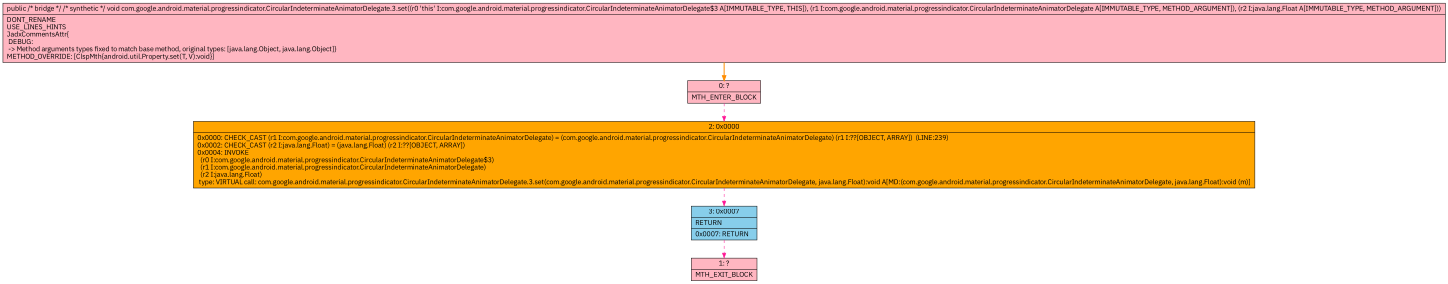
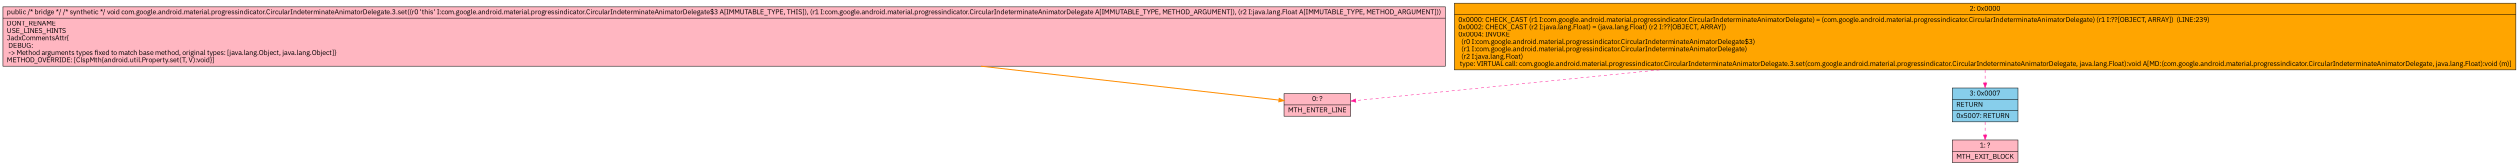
(724, 97) -> (1317, 110)
(724, 110) -> (1508, 85)
(724, 234) -> (1985, 116)
